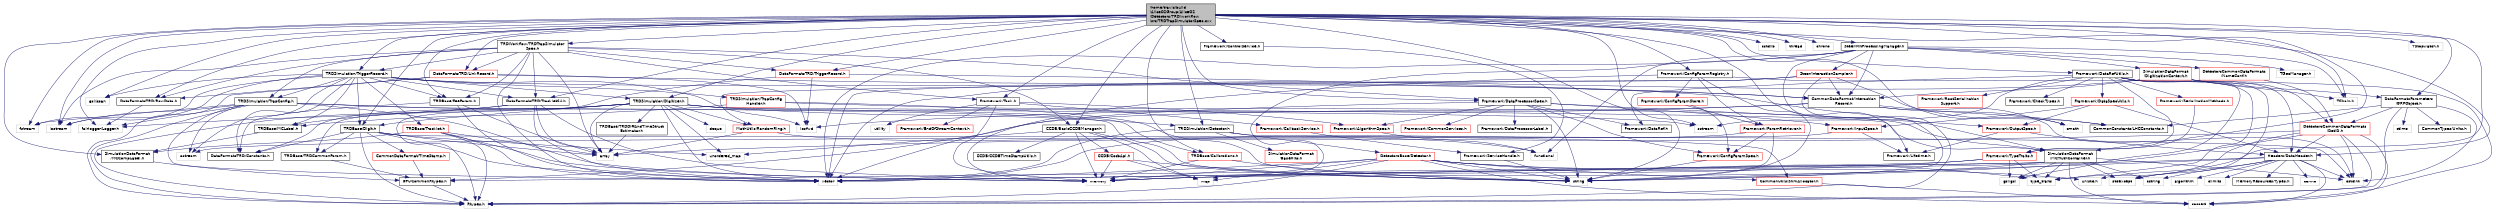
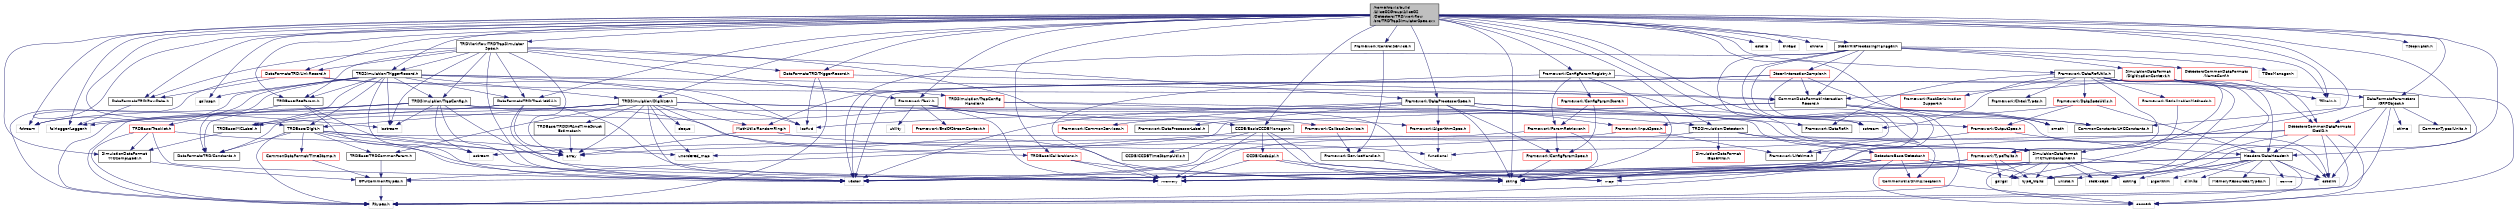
(553, 148) -> none
(2090, 182) -> (2066, 182)
